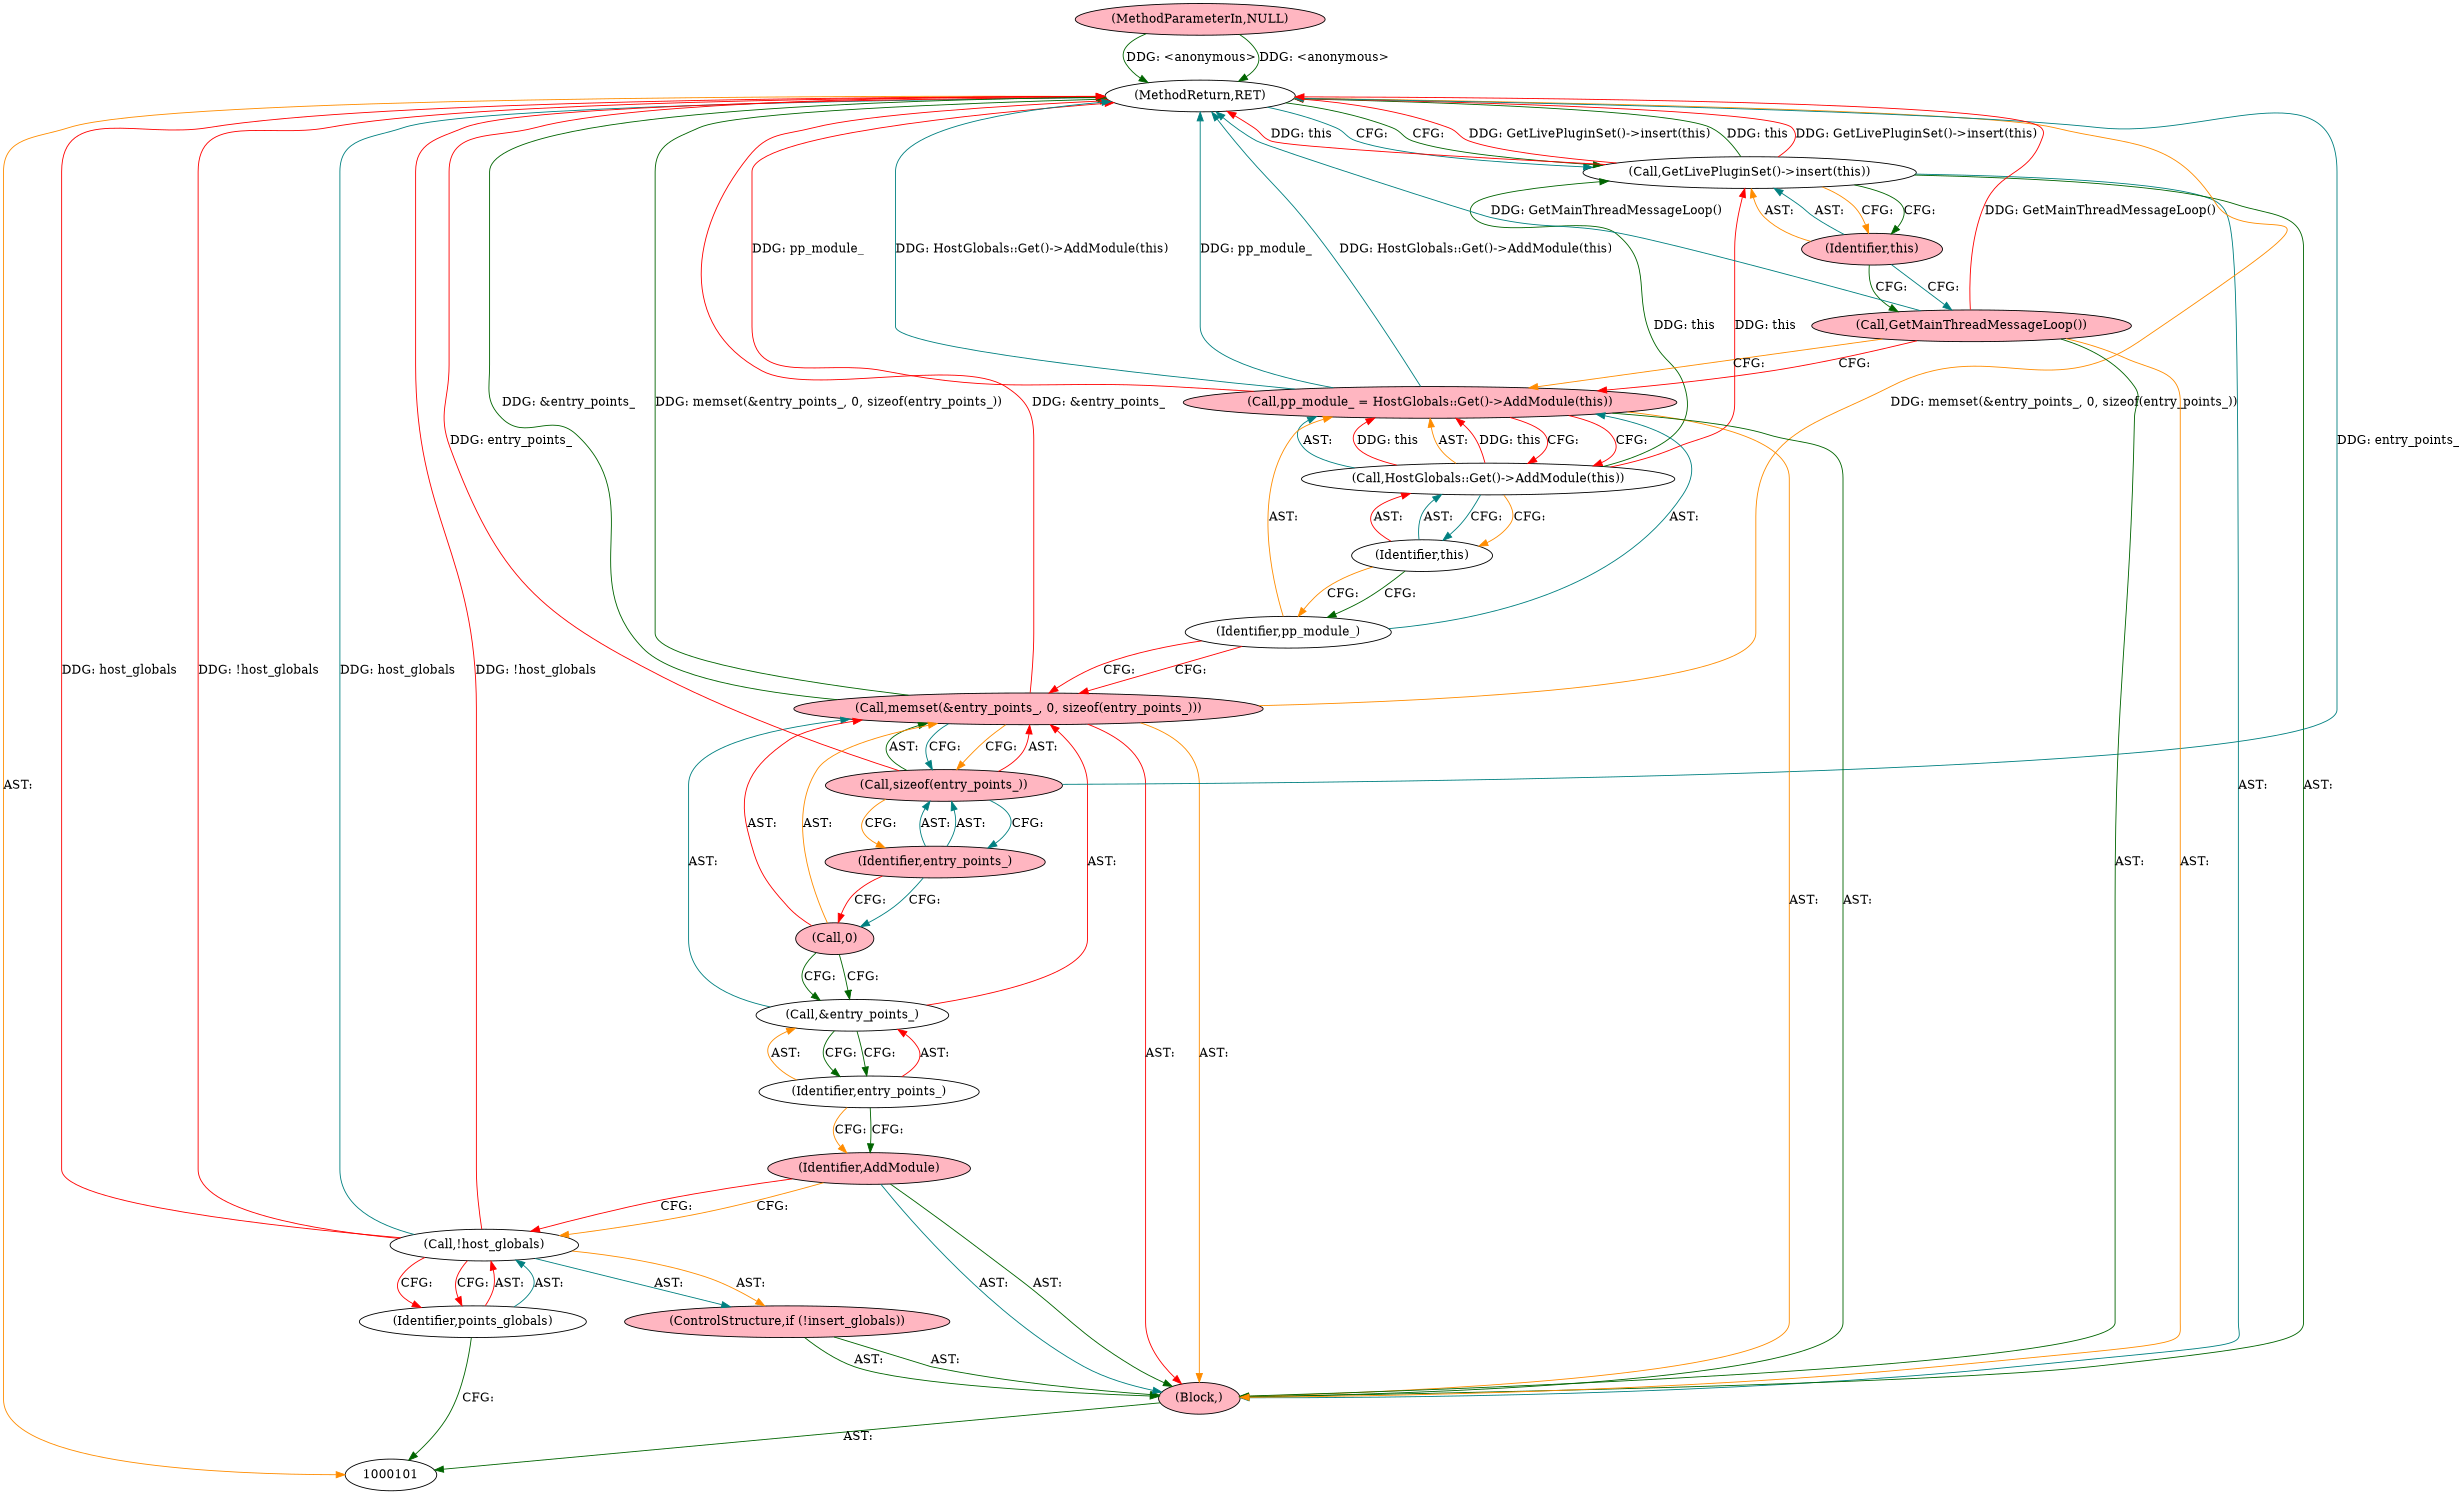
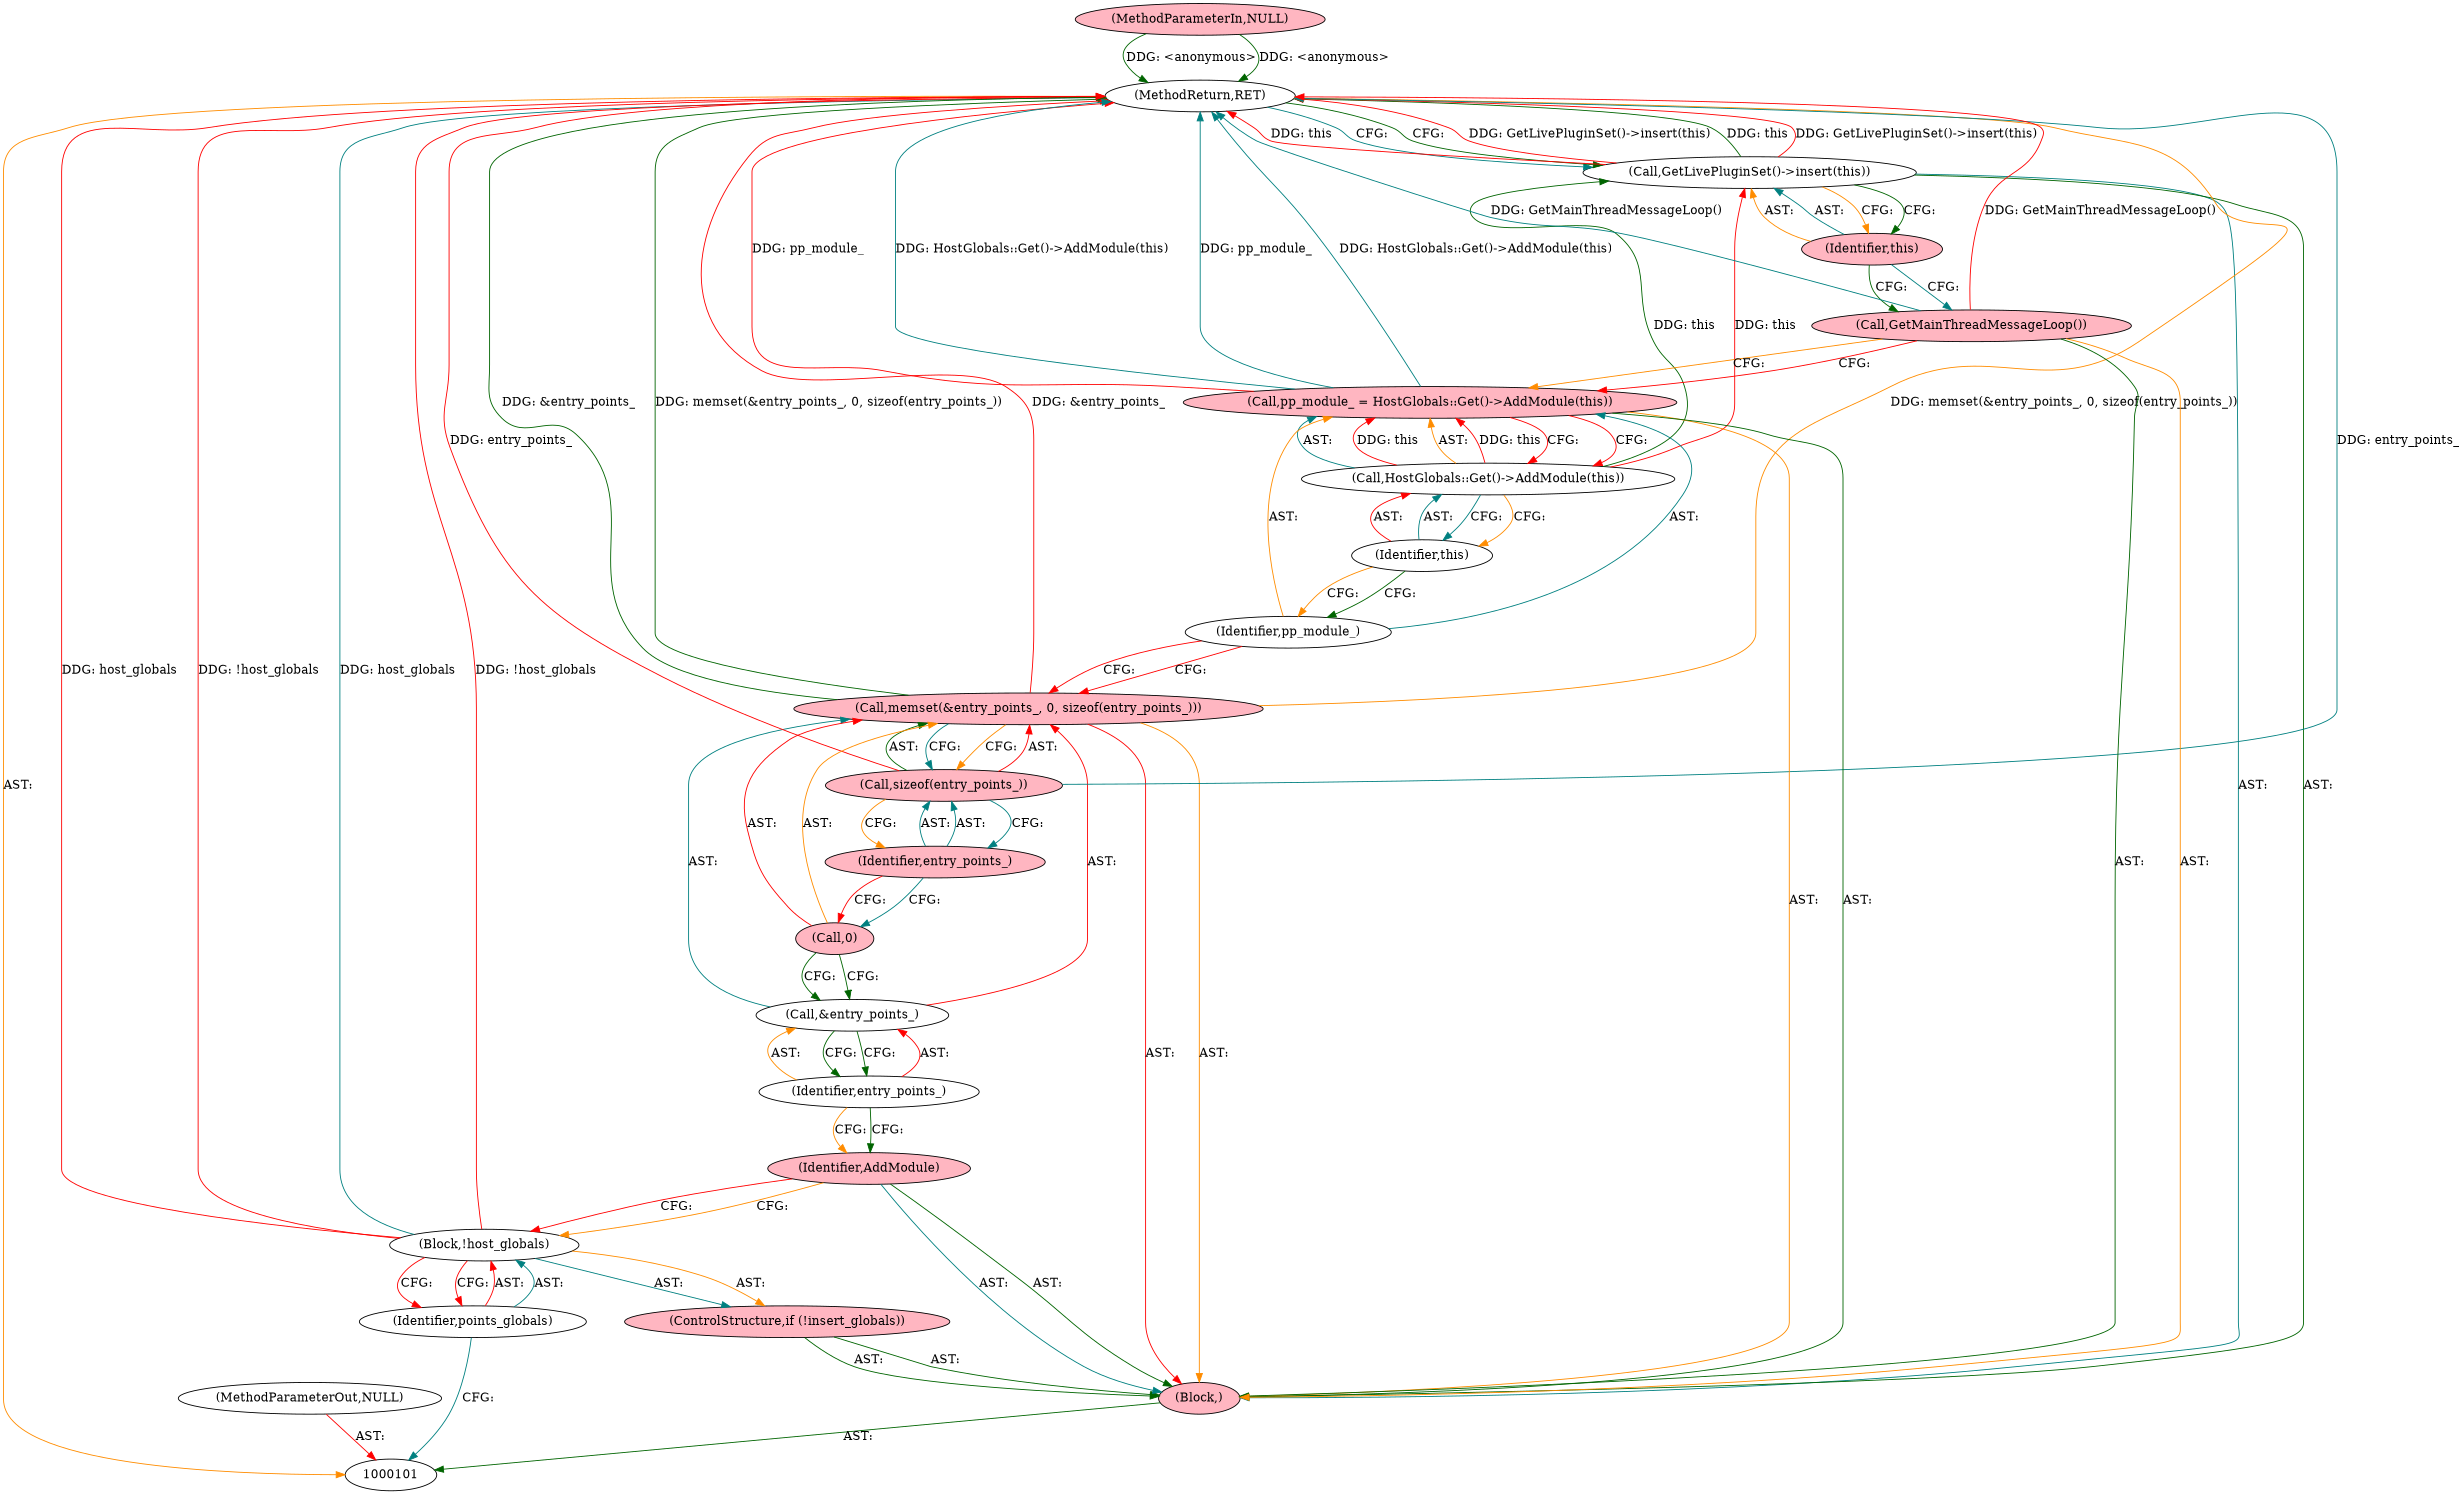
(484, 1245) -> (484, 1245)
none -> (310, 1398)
(455, 1402) -> (455, 1402)
